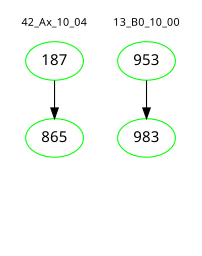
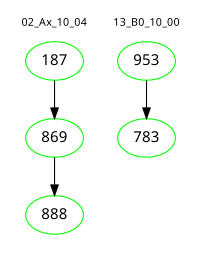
(55, 23) -> (55, 23)
(55, 138) -> (55, 138)
(147, 138) -> (147, 138)
none -> (55, 215)
